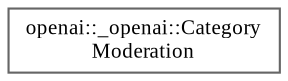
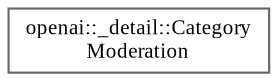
(144, 41) -> (139, 41)
